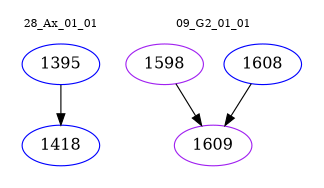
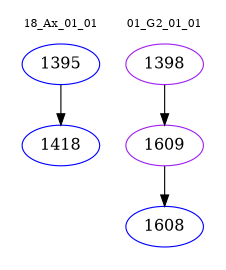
(61, 24) -> (61, 24)
(214, 24) -> (165, 24)
(165, 64) -> (165, 64)
(241, 100) -> (165, 181)
